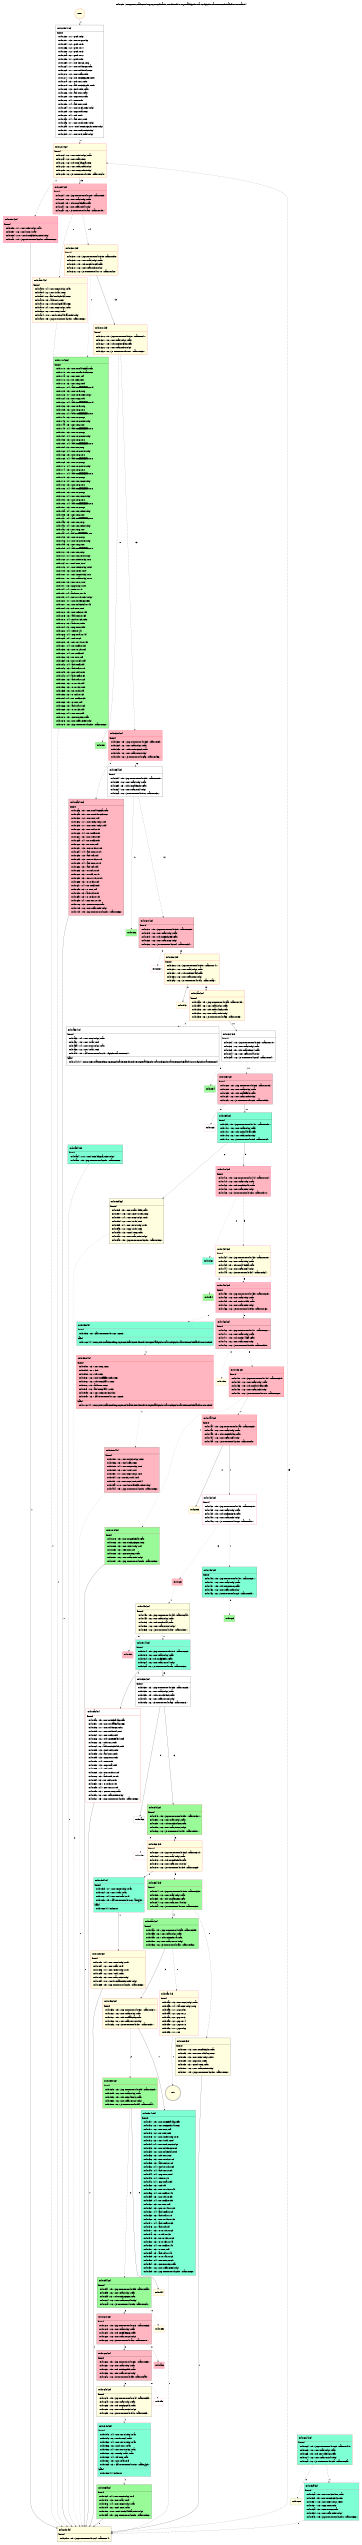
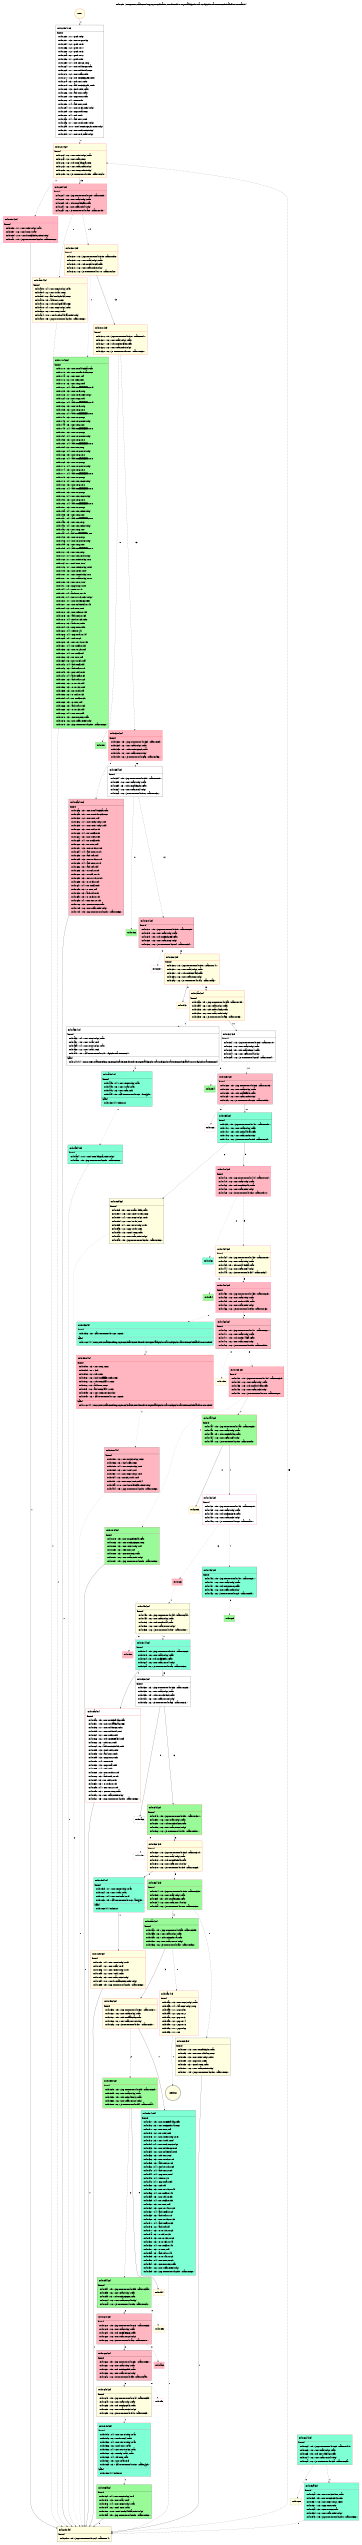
none -> (127, 1089)
(229, 1430) -> (229, 1430)
(173, 2093) -> (173, 2093)
